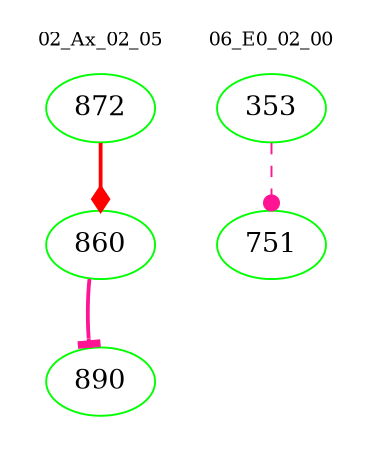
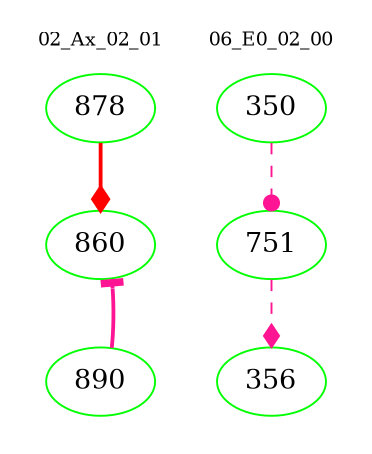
(101, 41) -> (101, 41)
(101, 108) -> (101, 108)
(272, 108) -> (272, 108)
(88, 309) -> (113, 318)
none -> (272, 382)
